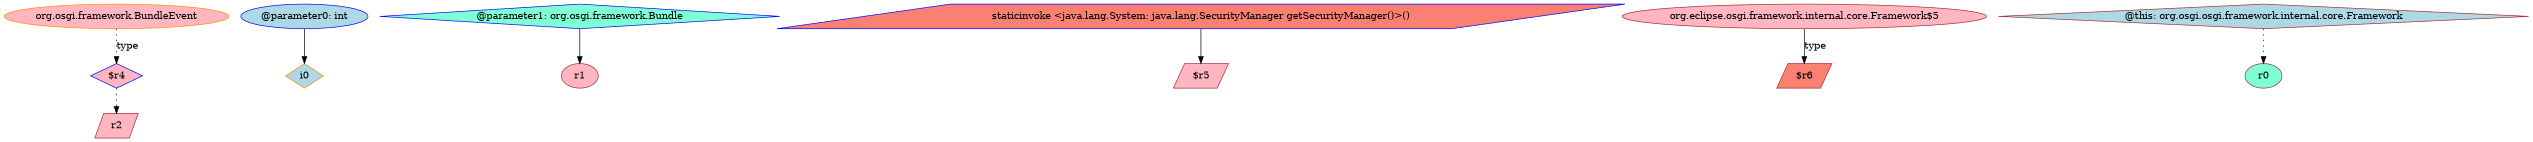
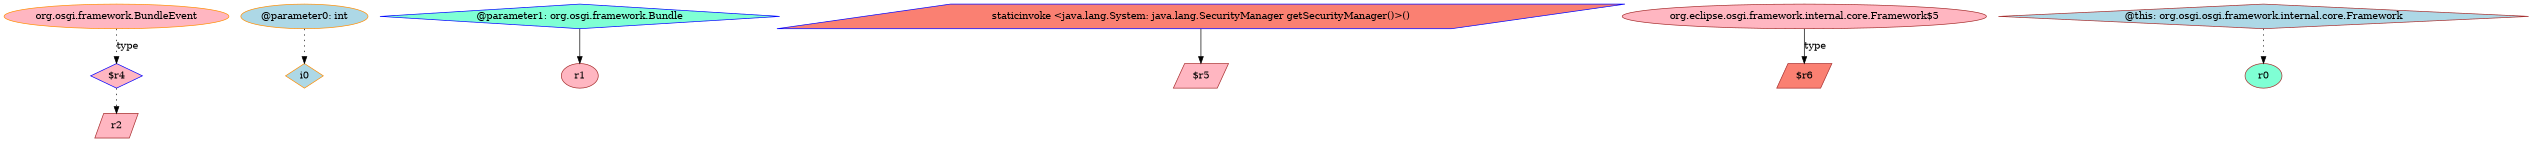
(304, 16) -> (304, 16)
(304, 43) -> (304, 43)
